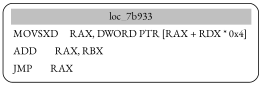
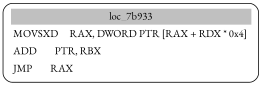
(58, 51) -> (57, 51)
